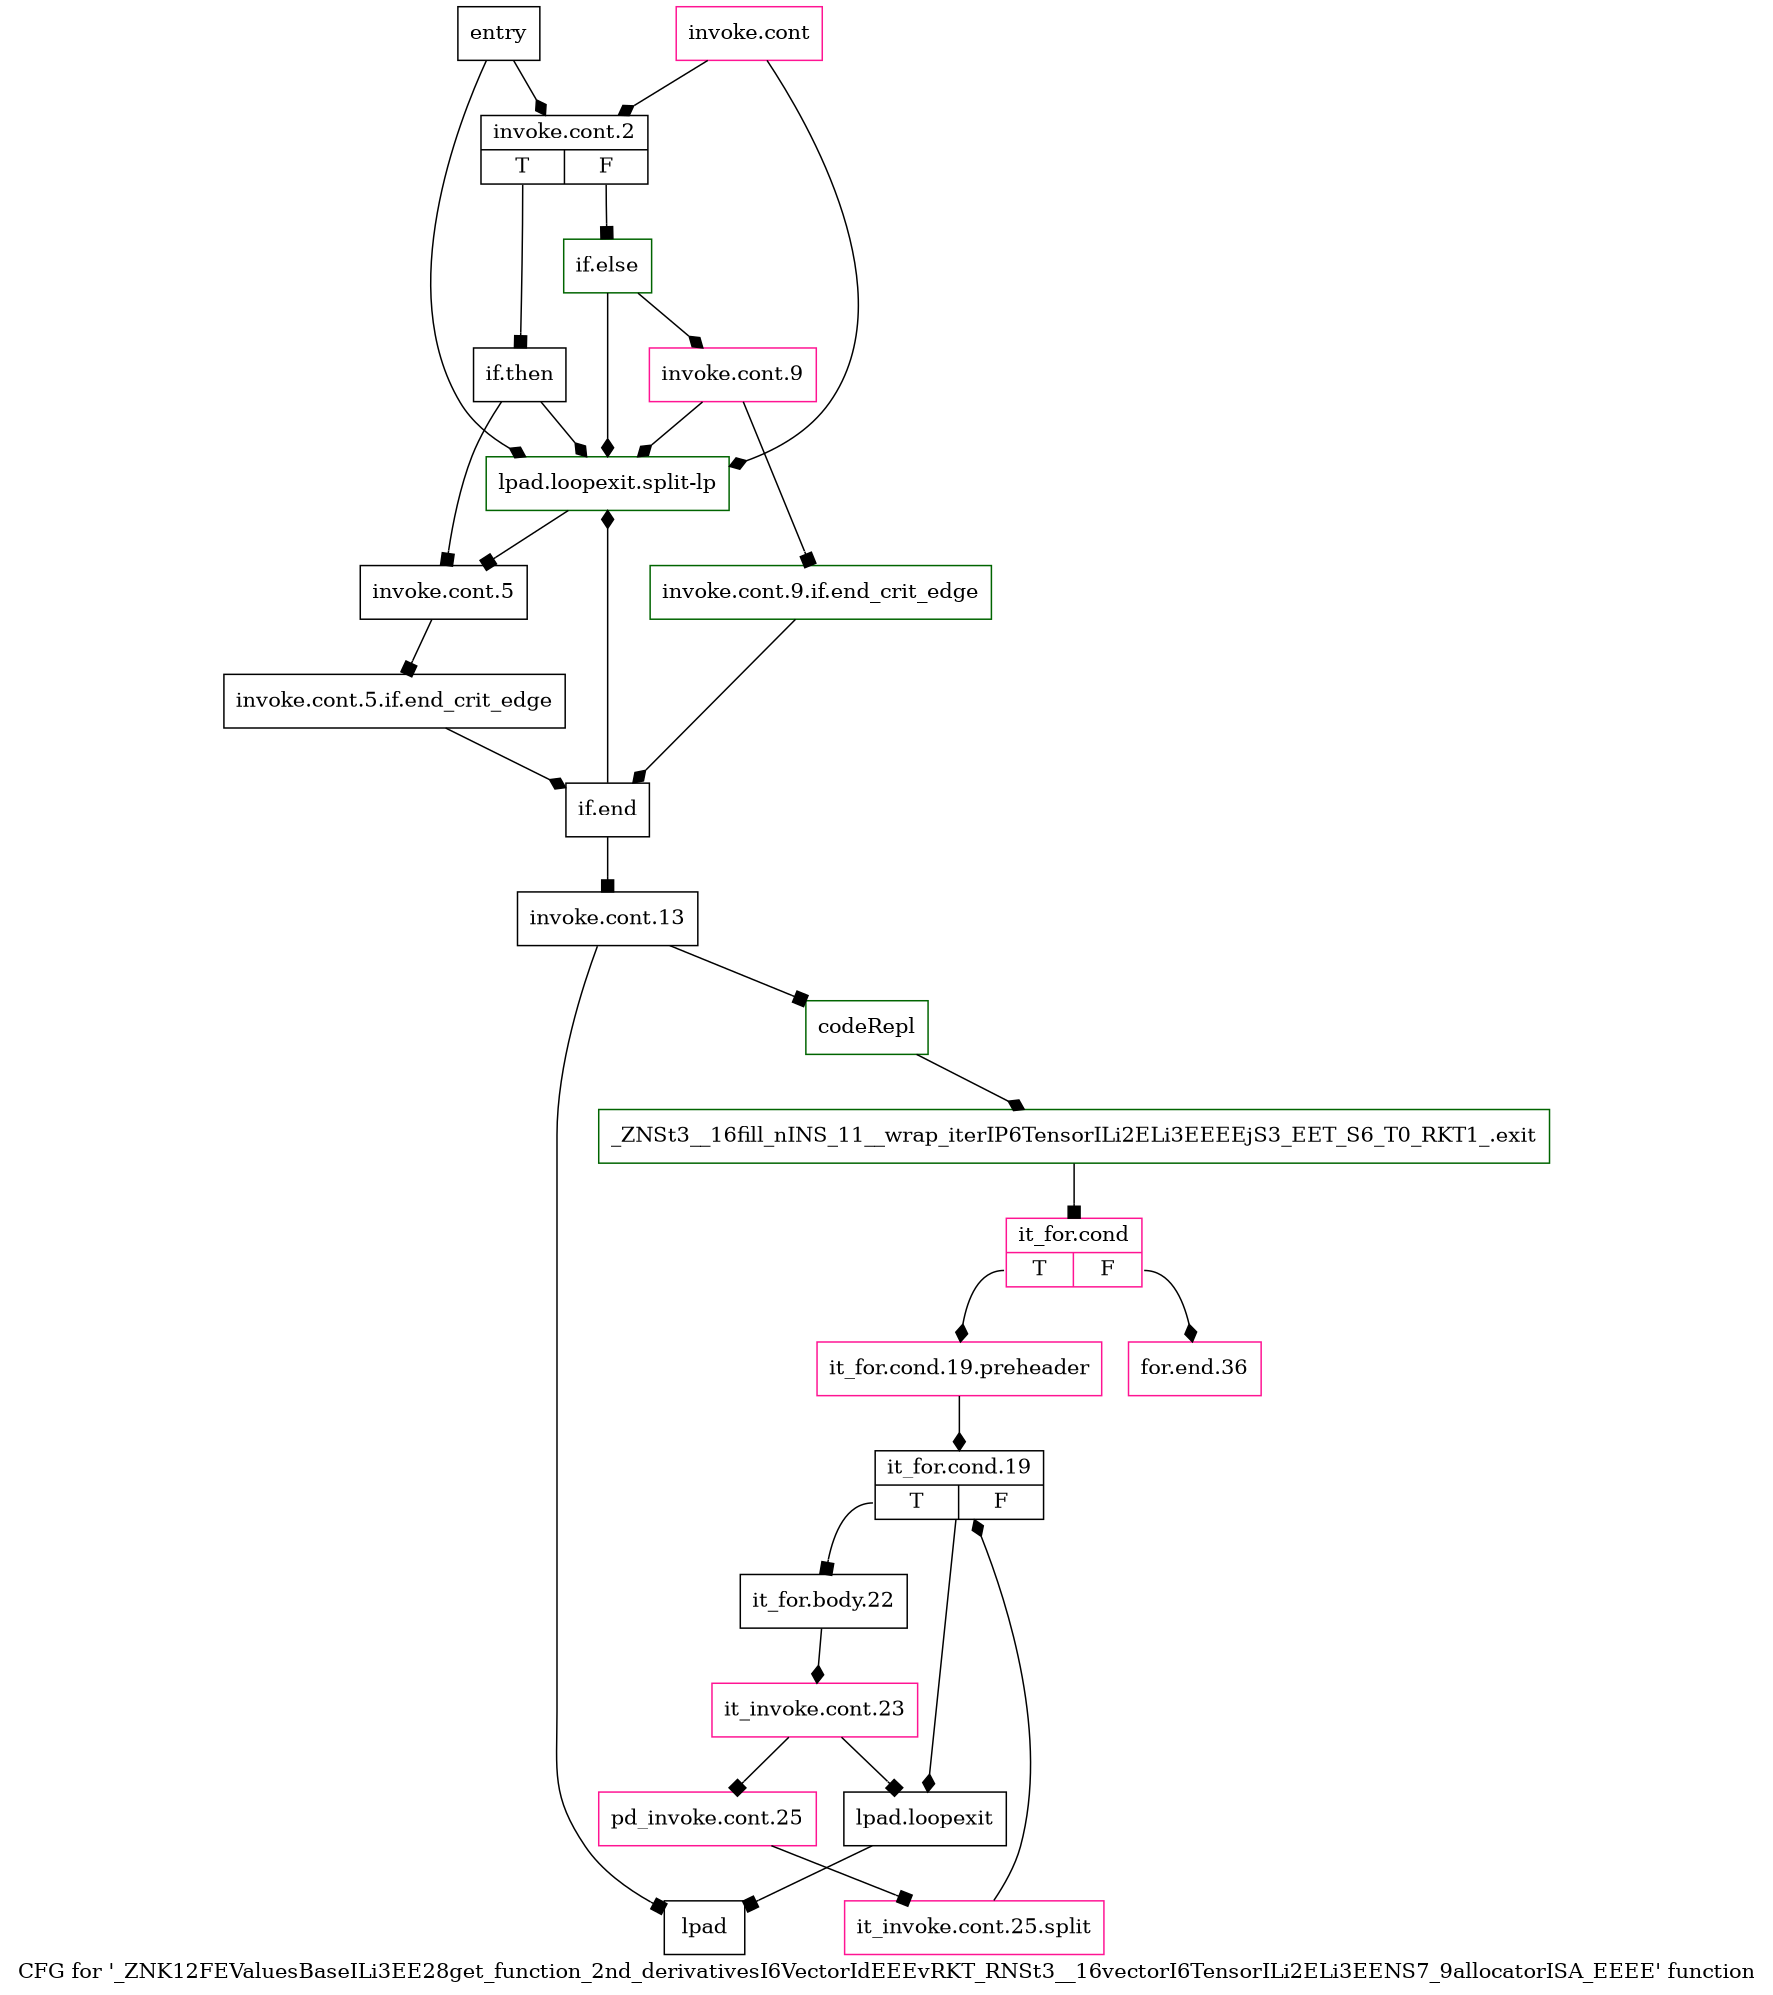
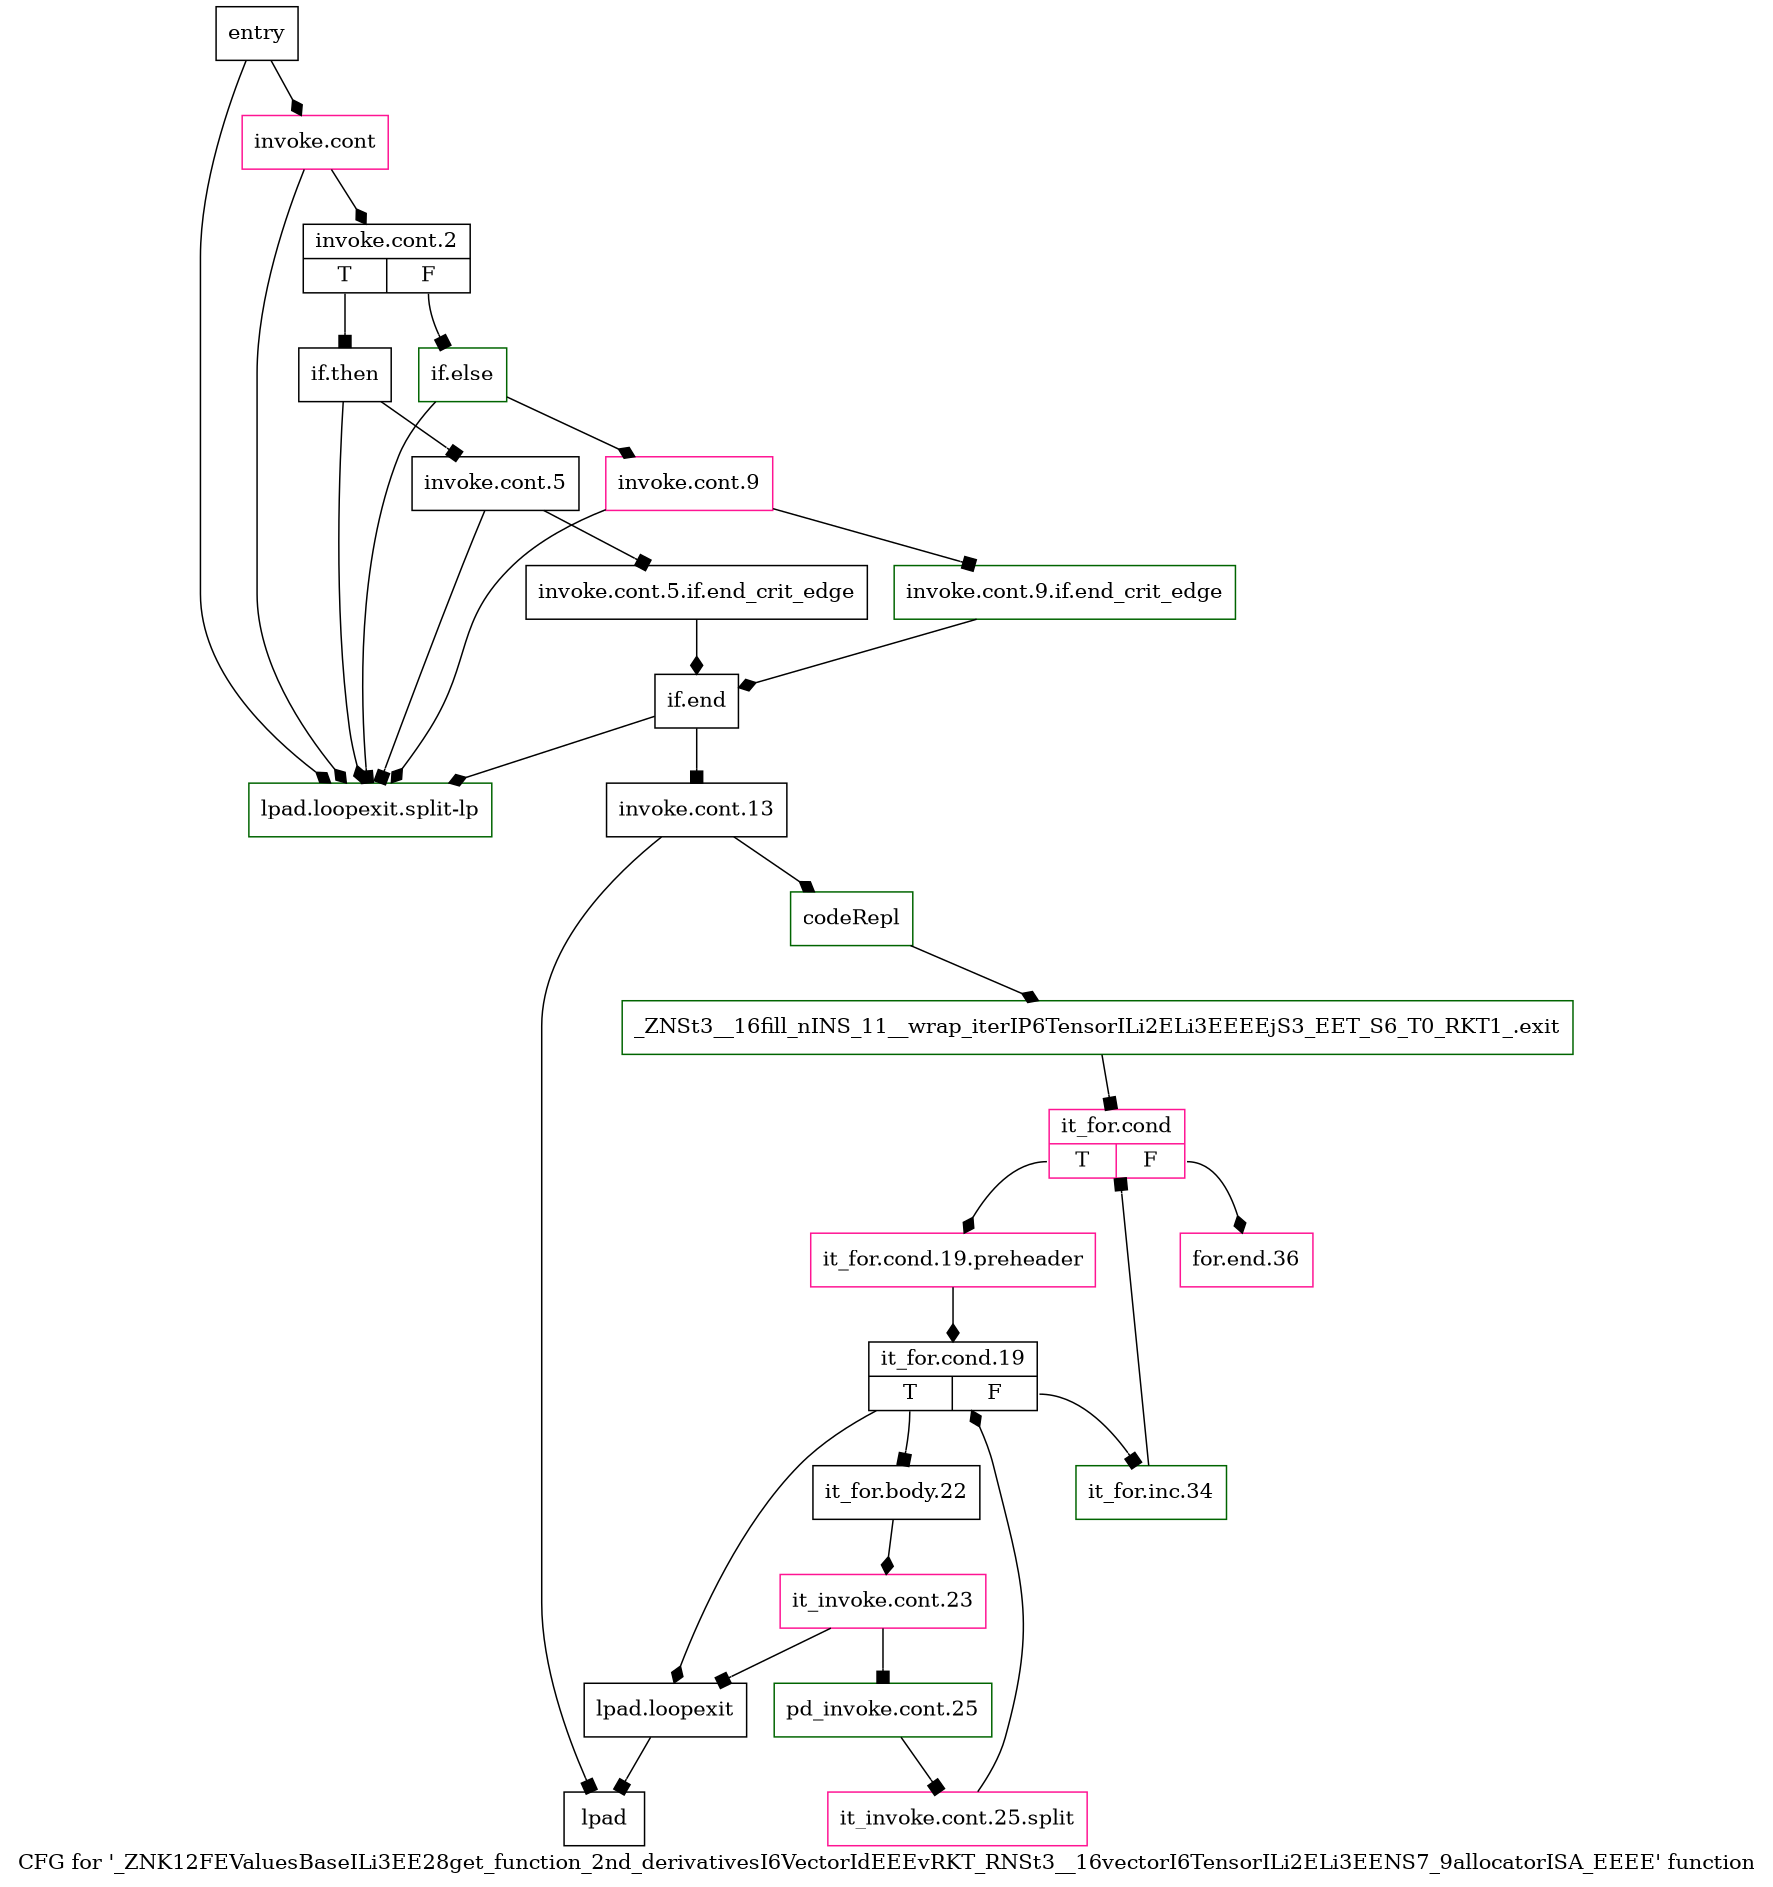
(525, 80) -> (282, 80)
(608, 366) -> (369, 577)
(532, 534) -> (434, 639)
(731, 971) -> (767, 859)
none -> (1151, 1493)
(708, 1819) -> (883, 1710)
